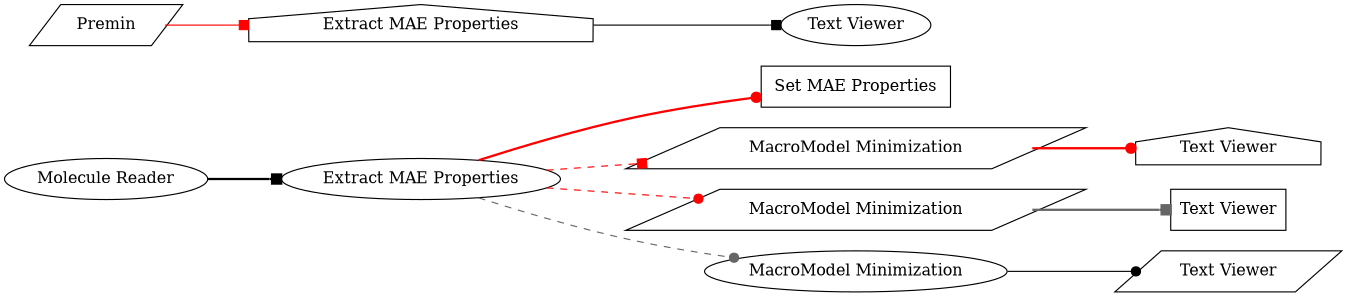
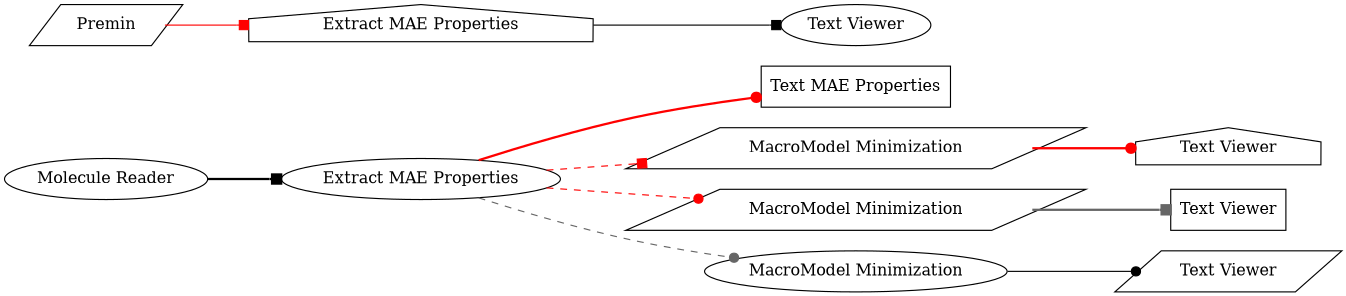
(856, 87) -> (856, 87)
